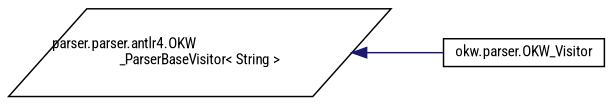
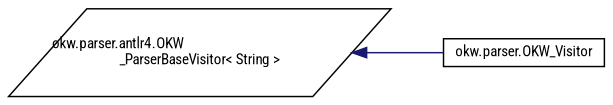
(200, 53) -> (200, 53)
